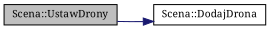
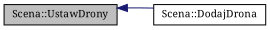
(130, 22) -> (141, 8)
